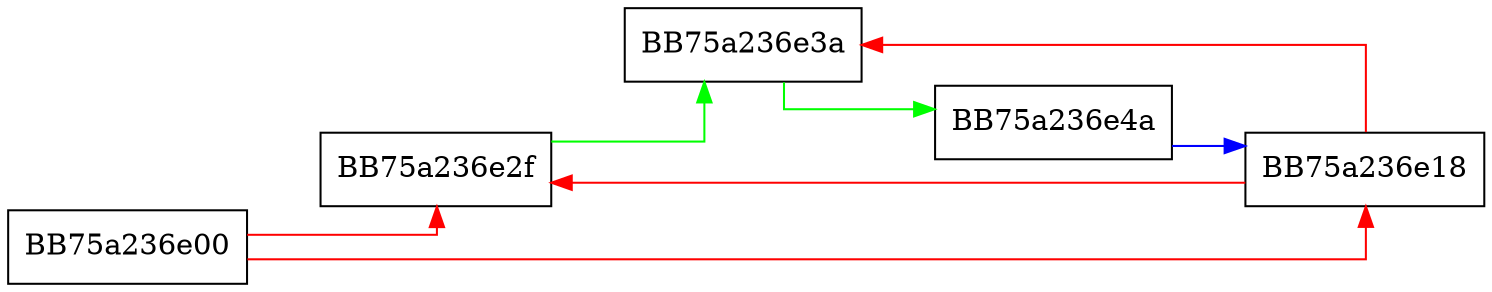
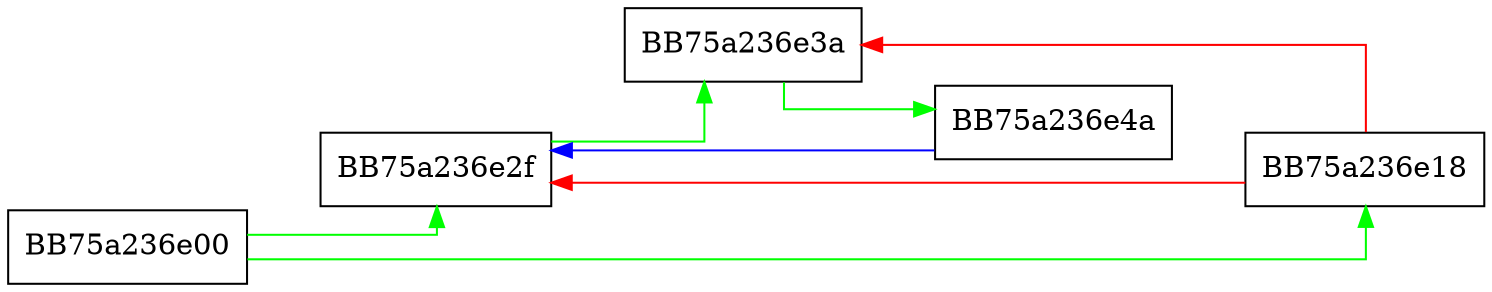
(1198, 146) -> (753, 150)
(346, 235) -> (346, 235)
(823, 259) -> (823, 259)
